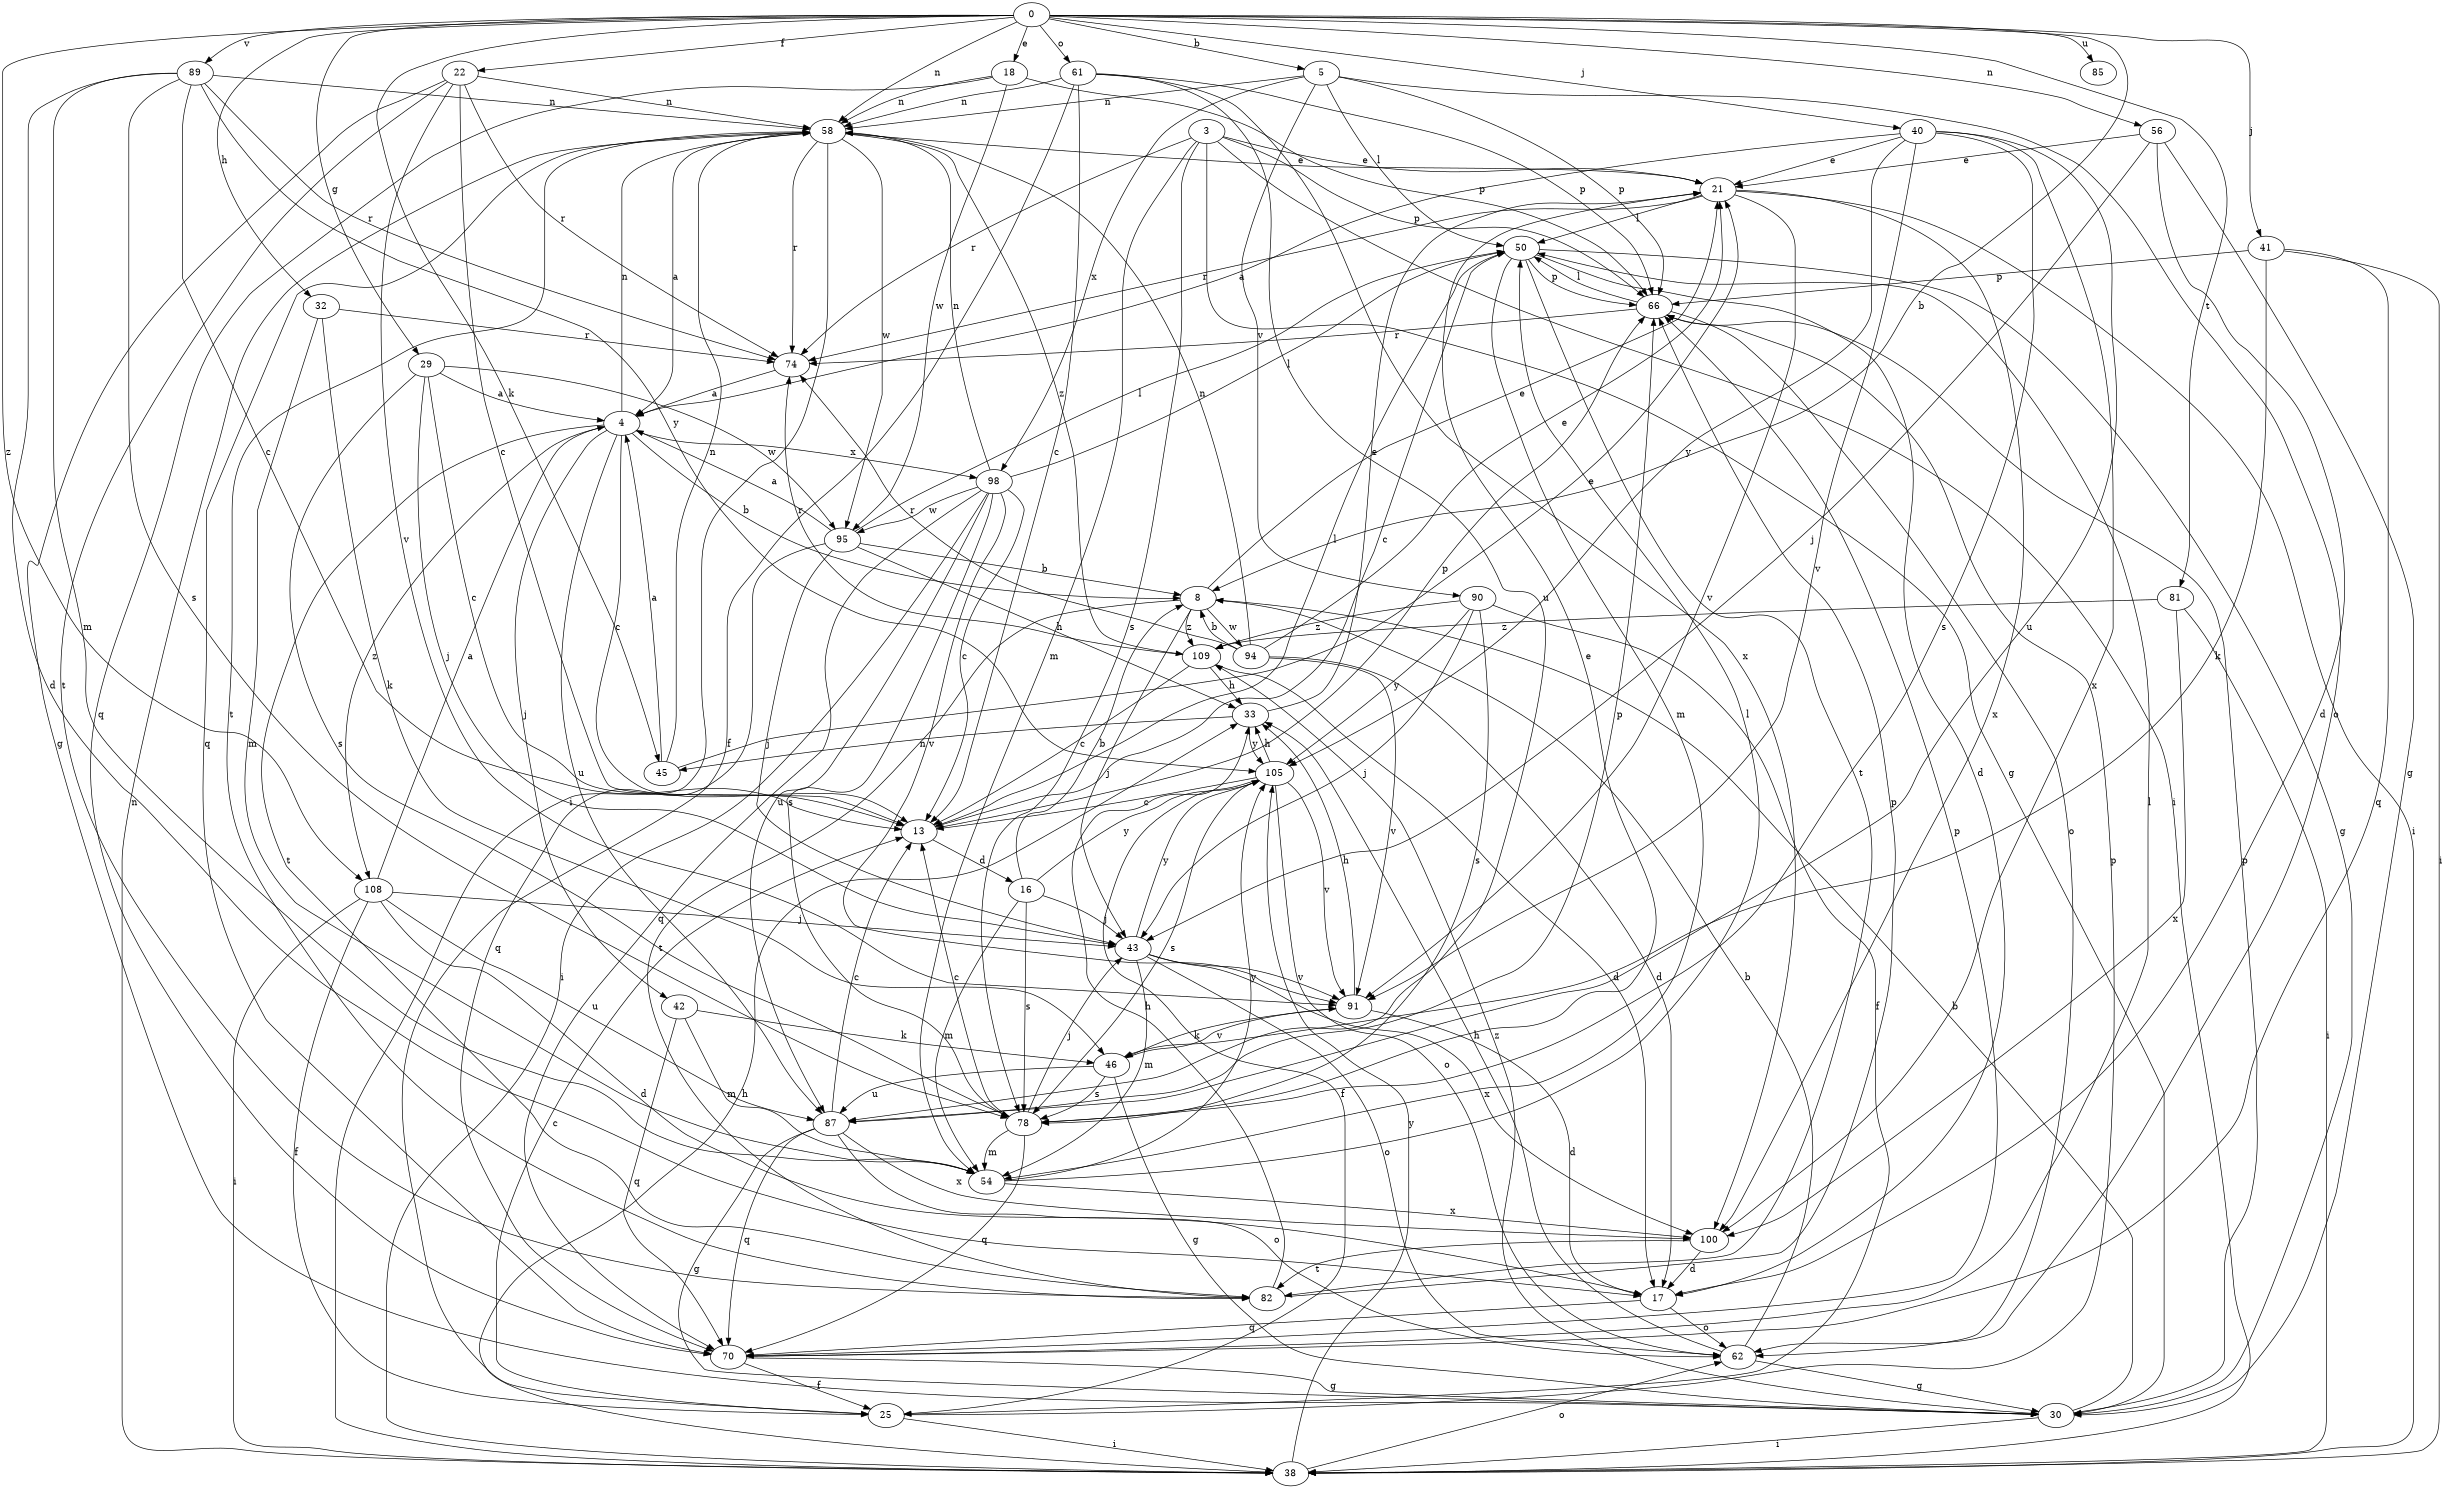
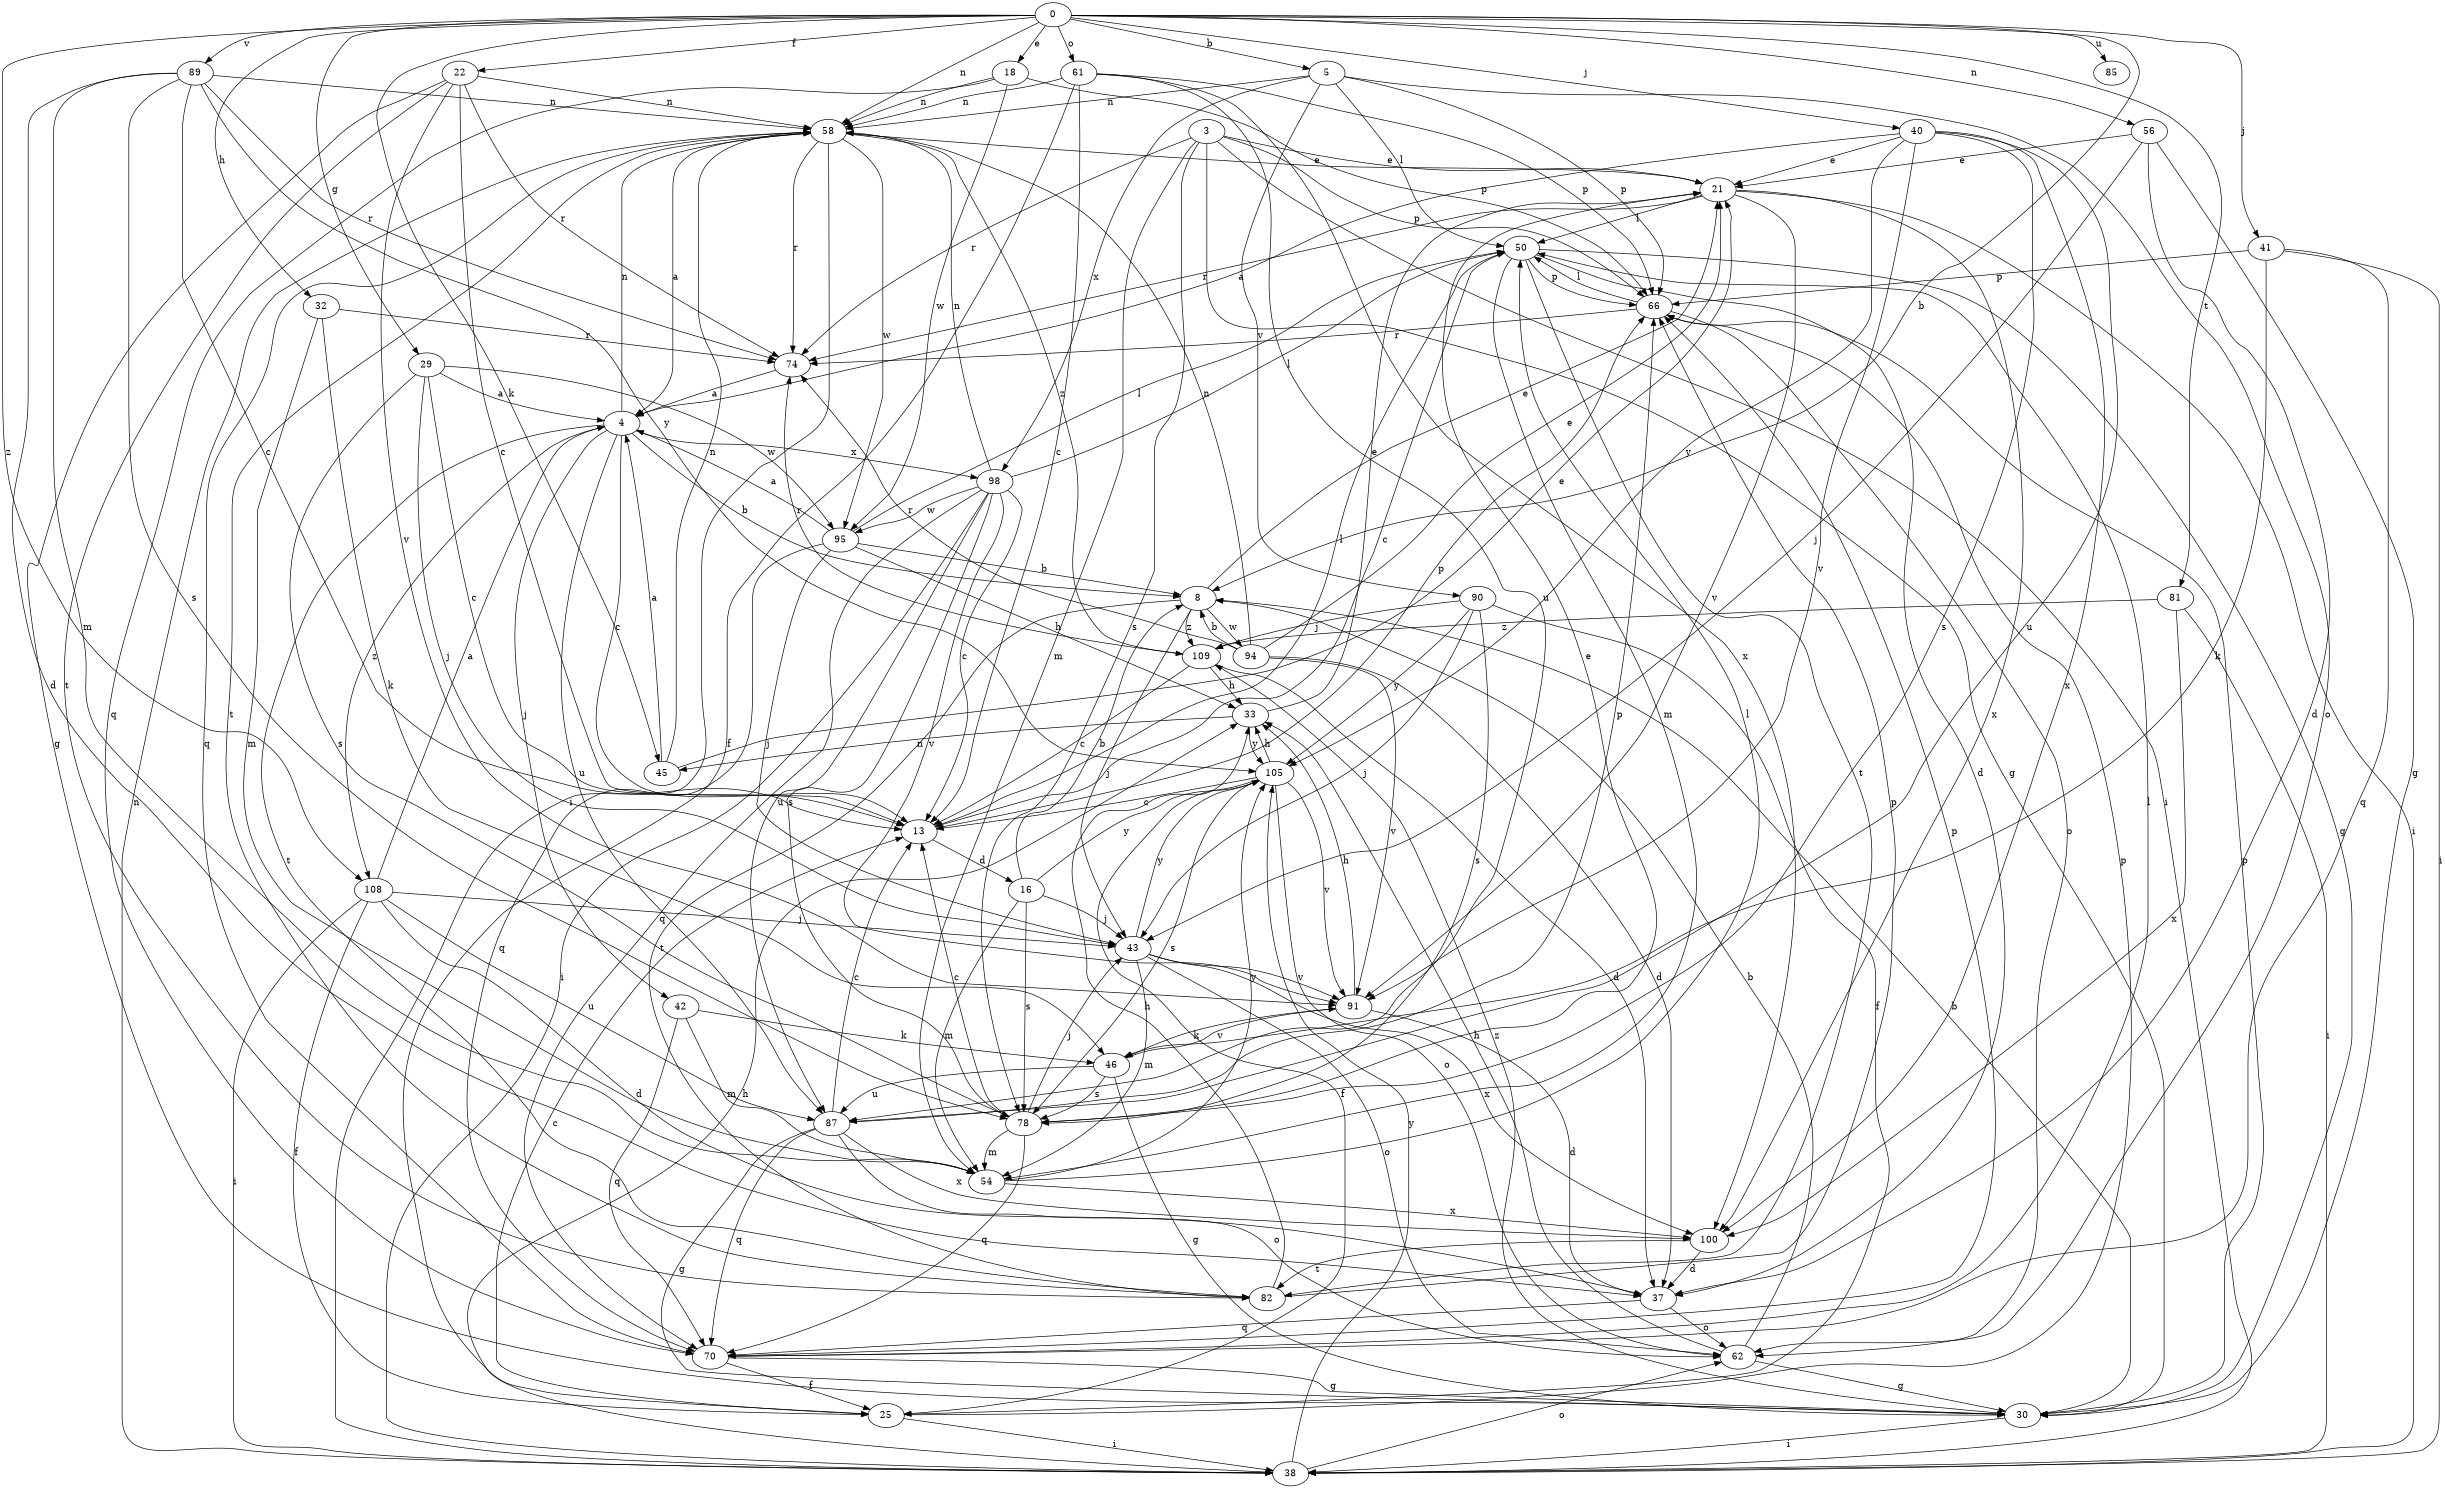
(1318, 628) -> (1317, 628)
(1658, 1299) -> (1658, 1299)
